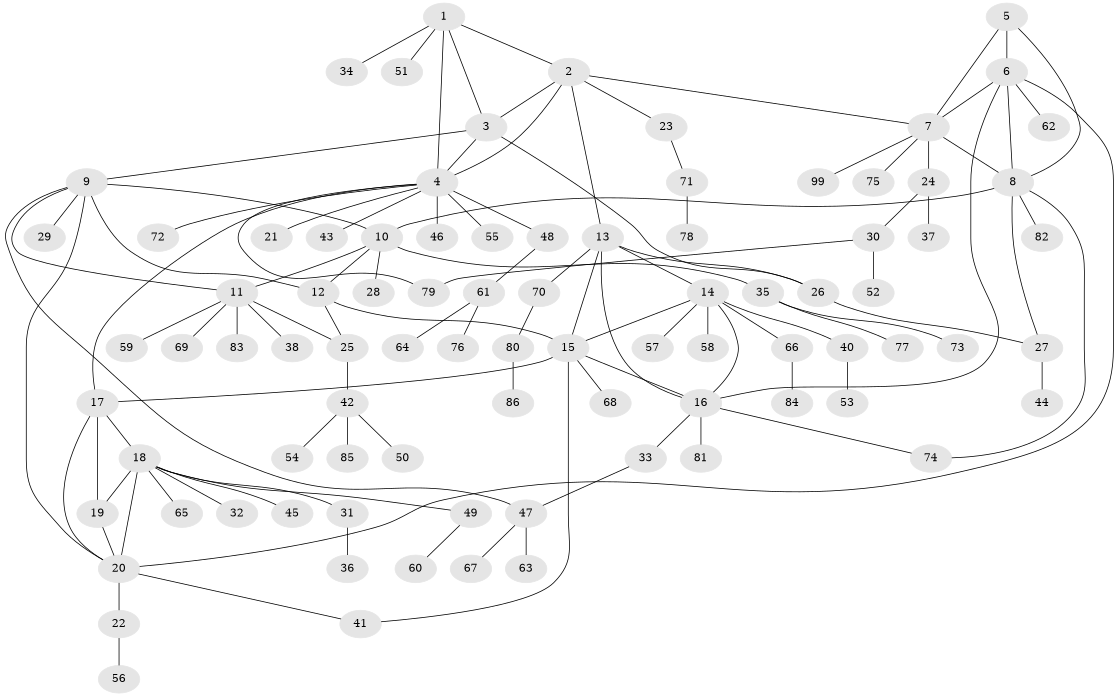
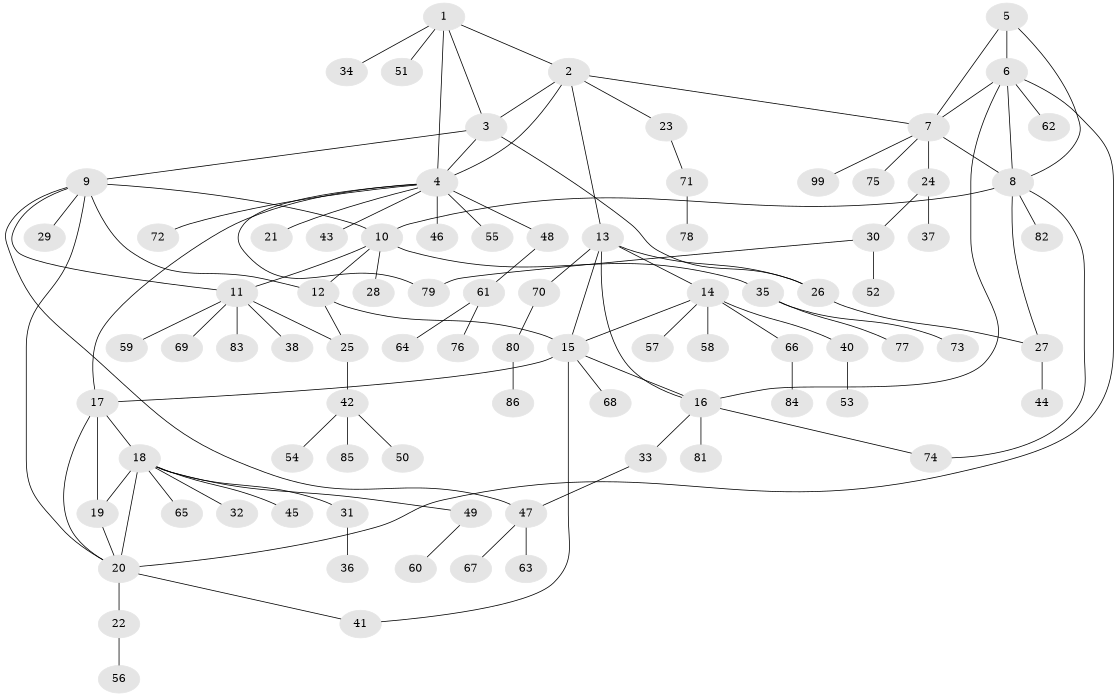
(738, 350) -> none
